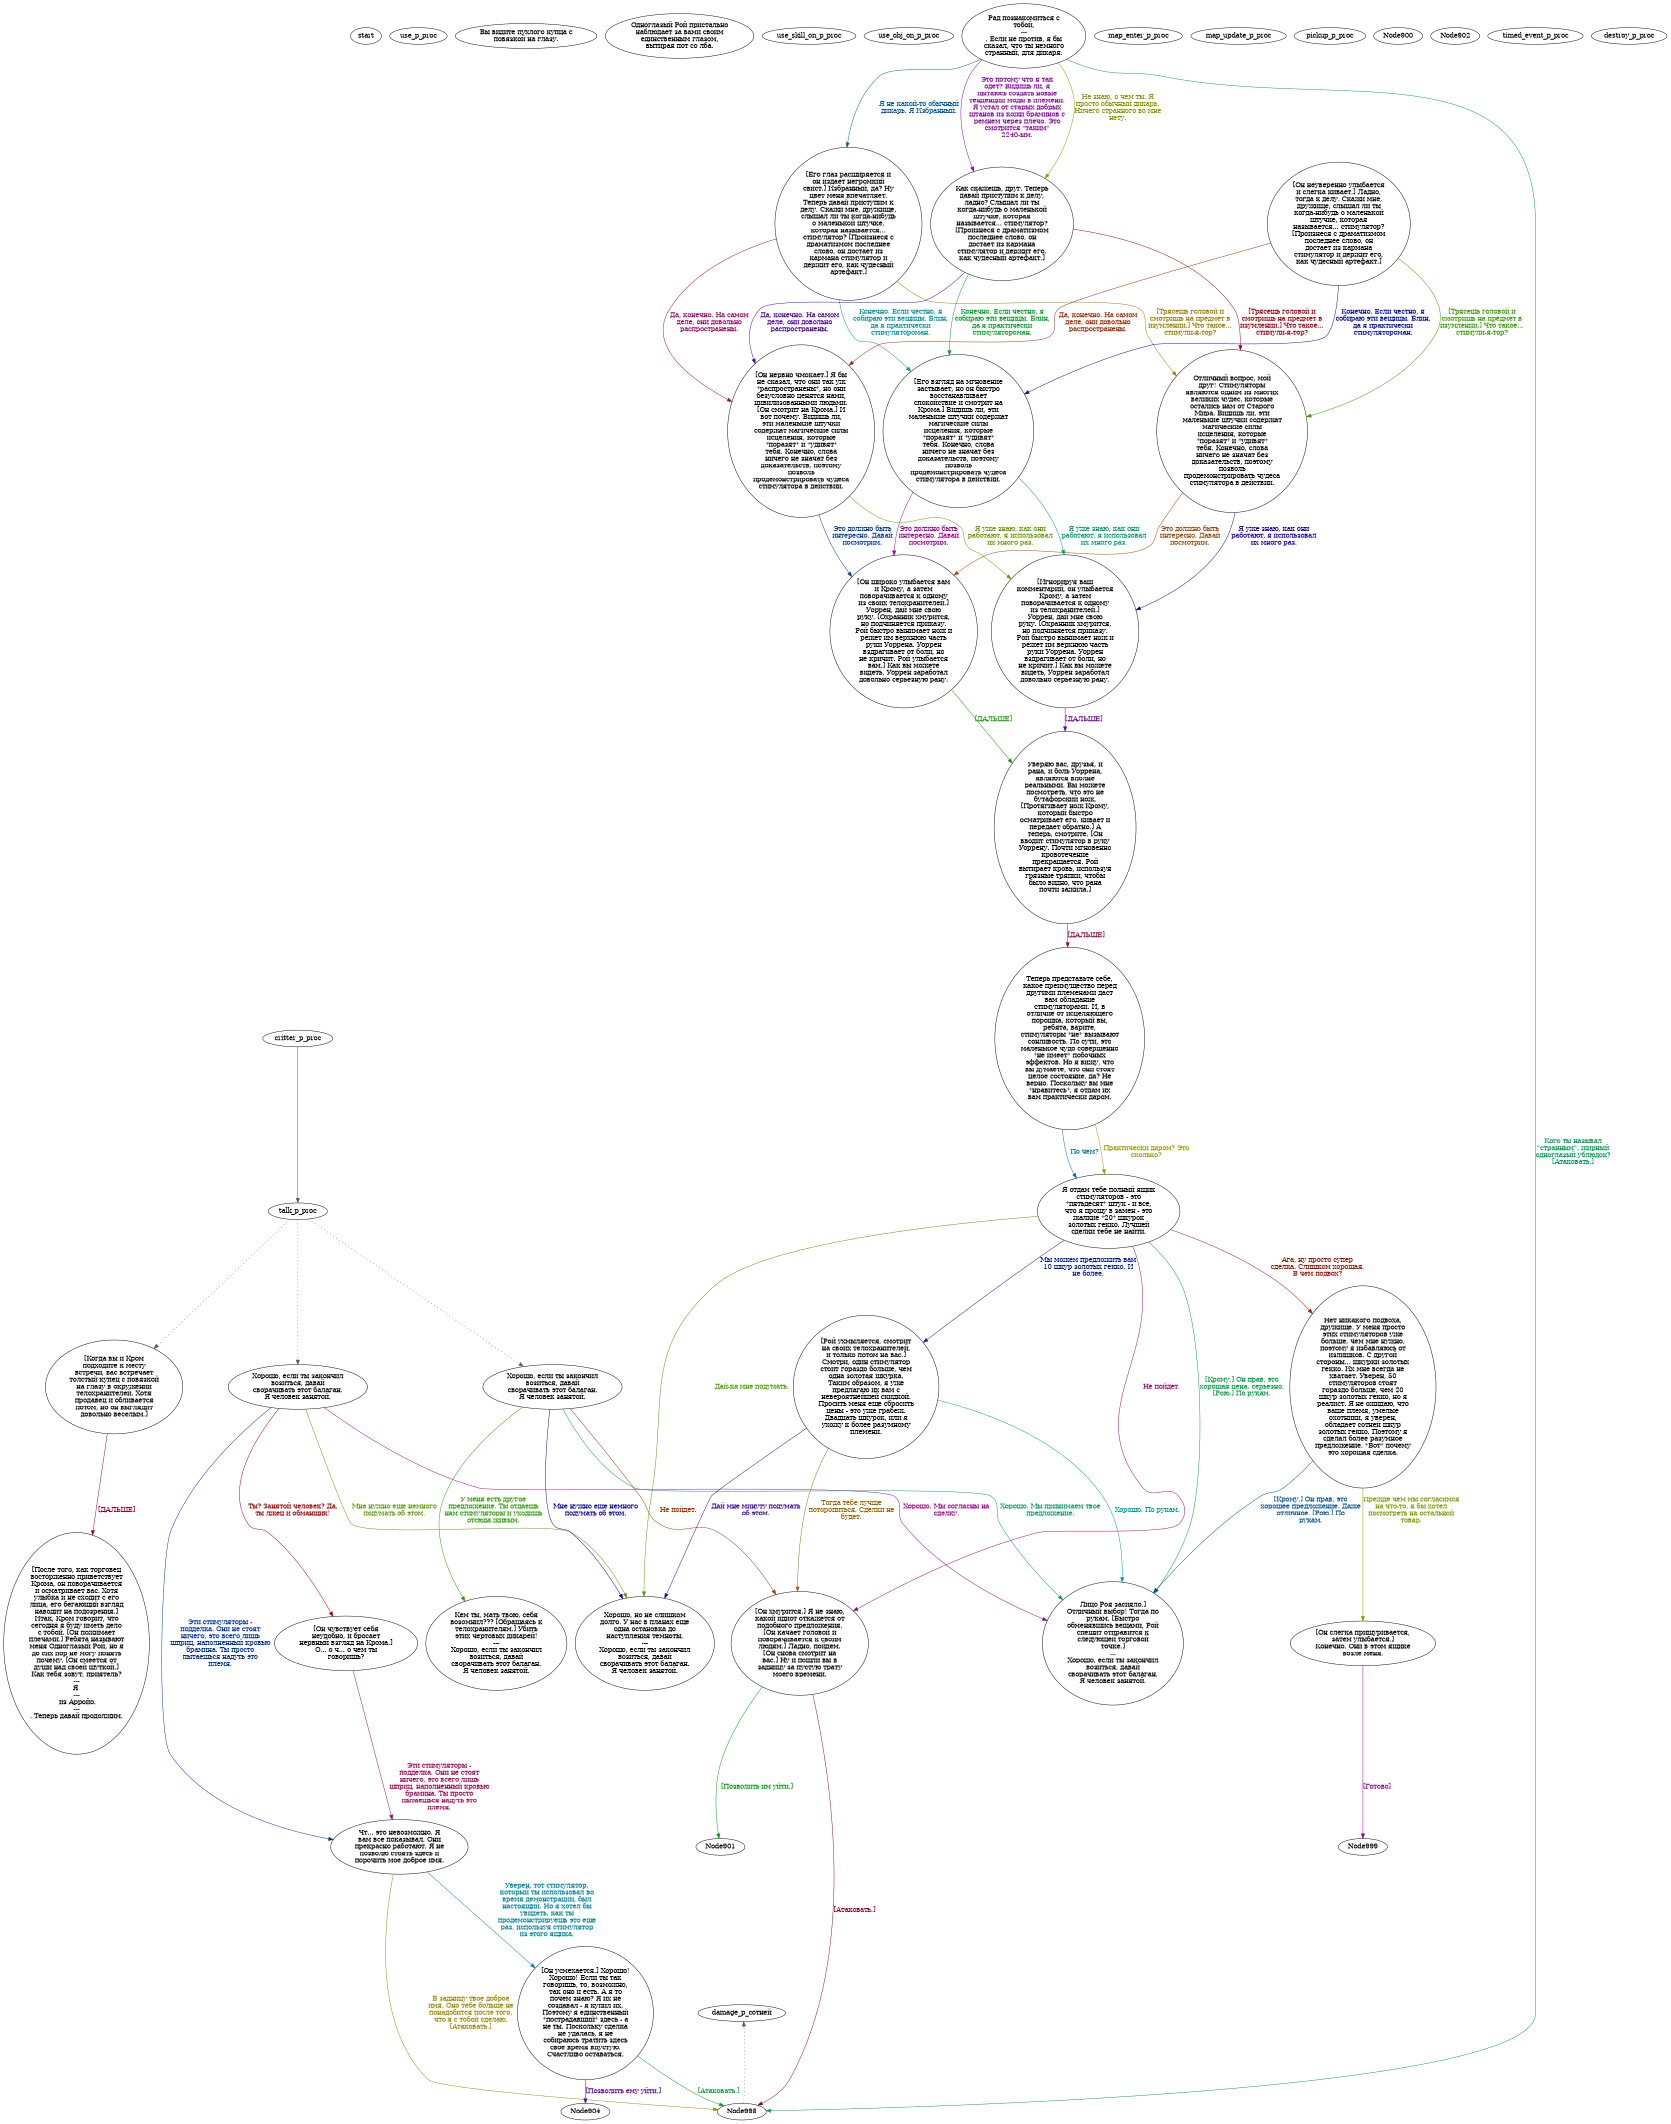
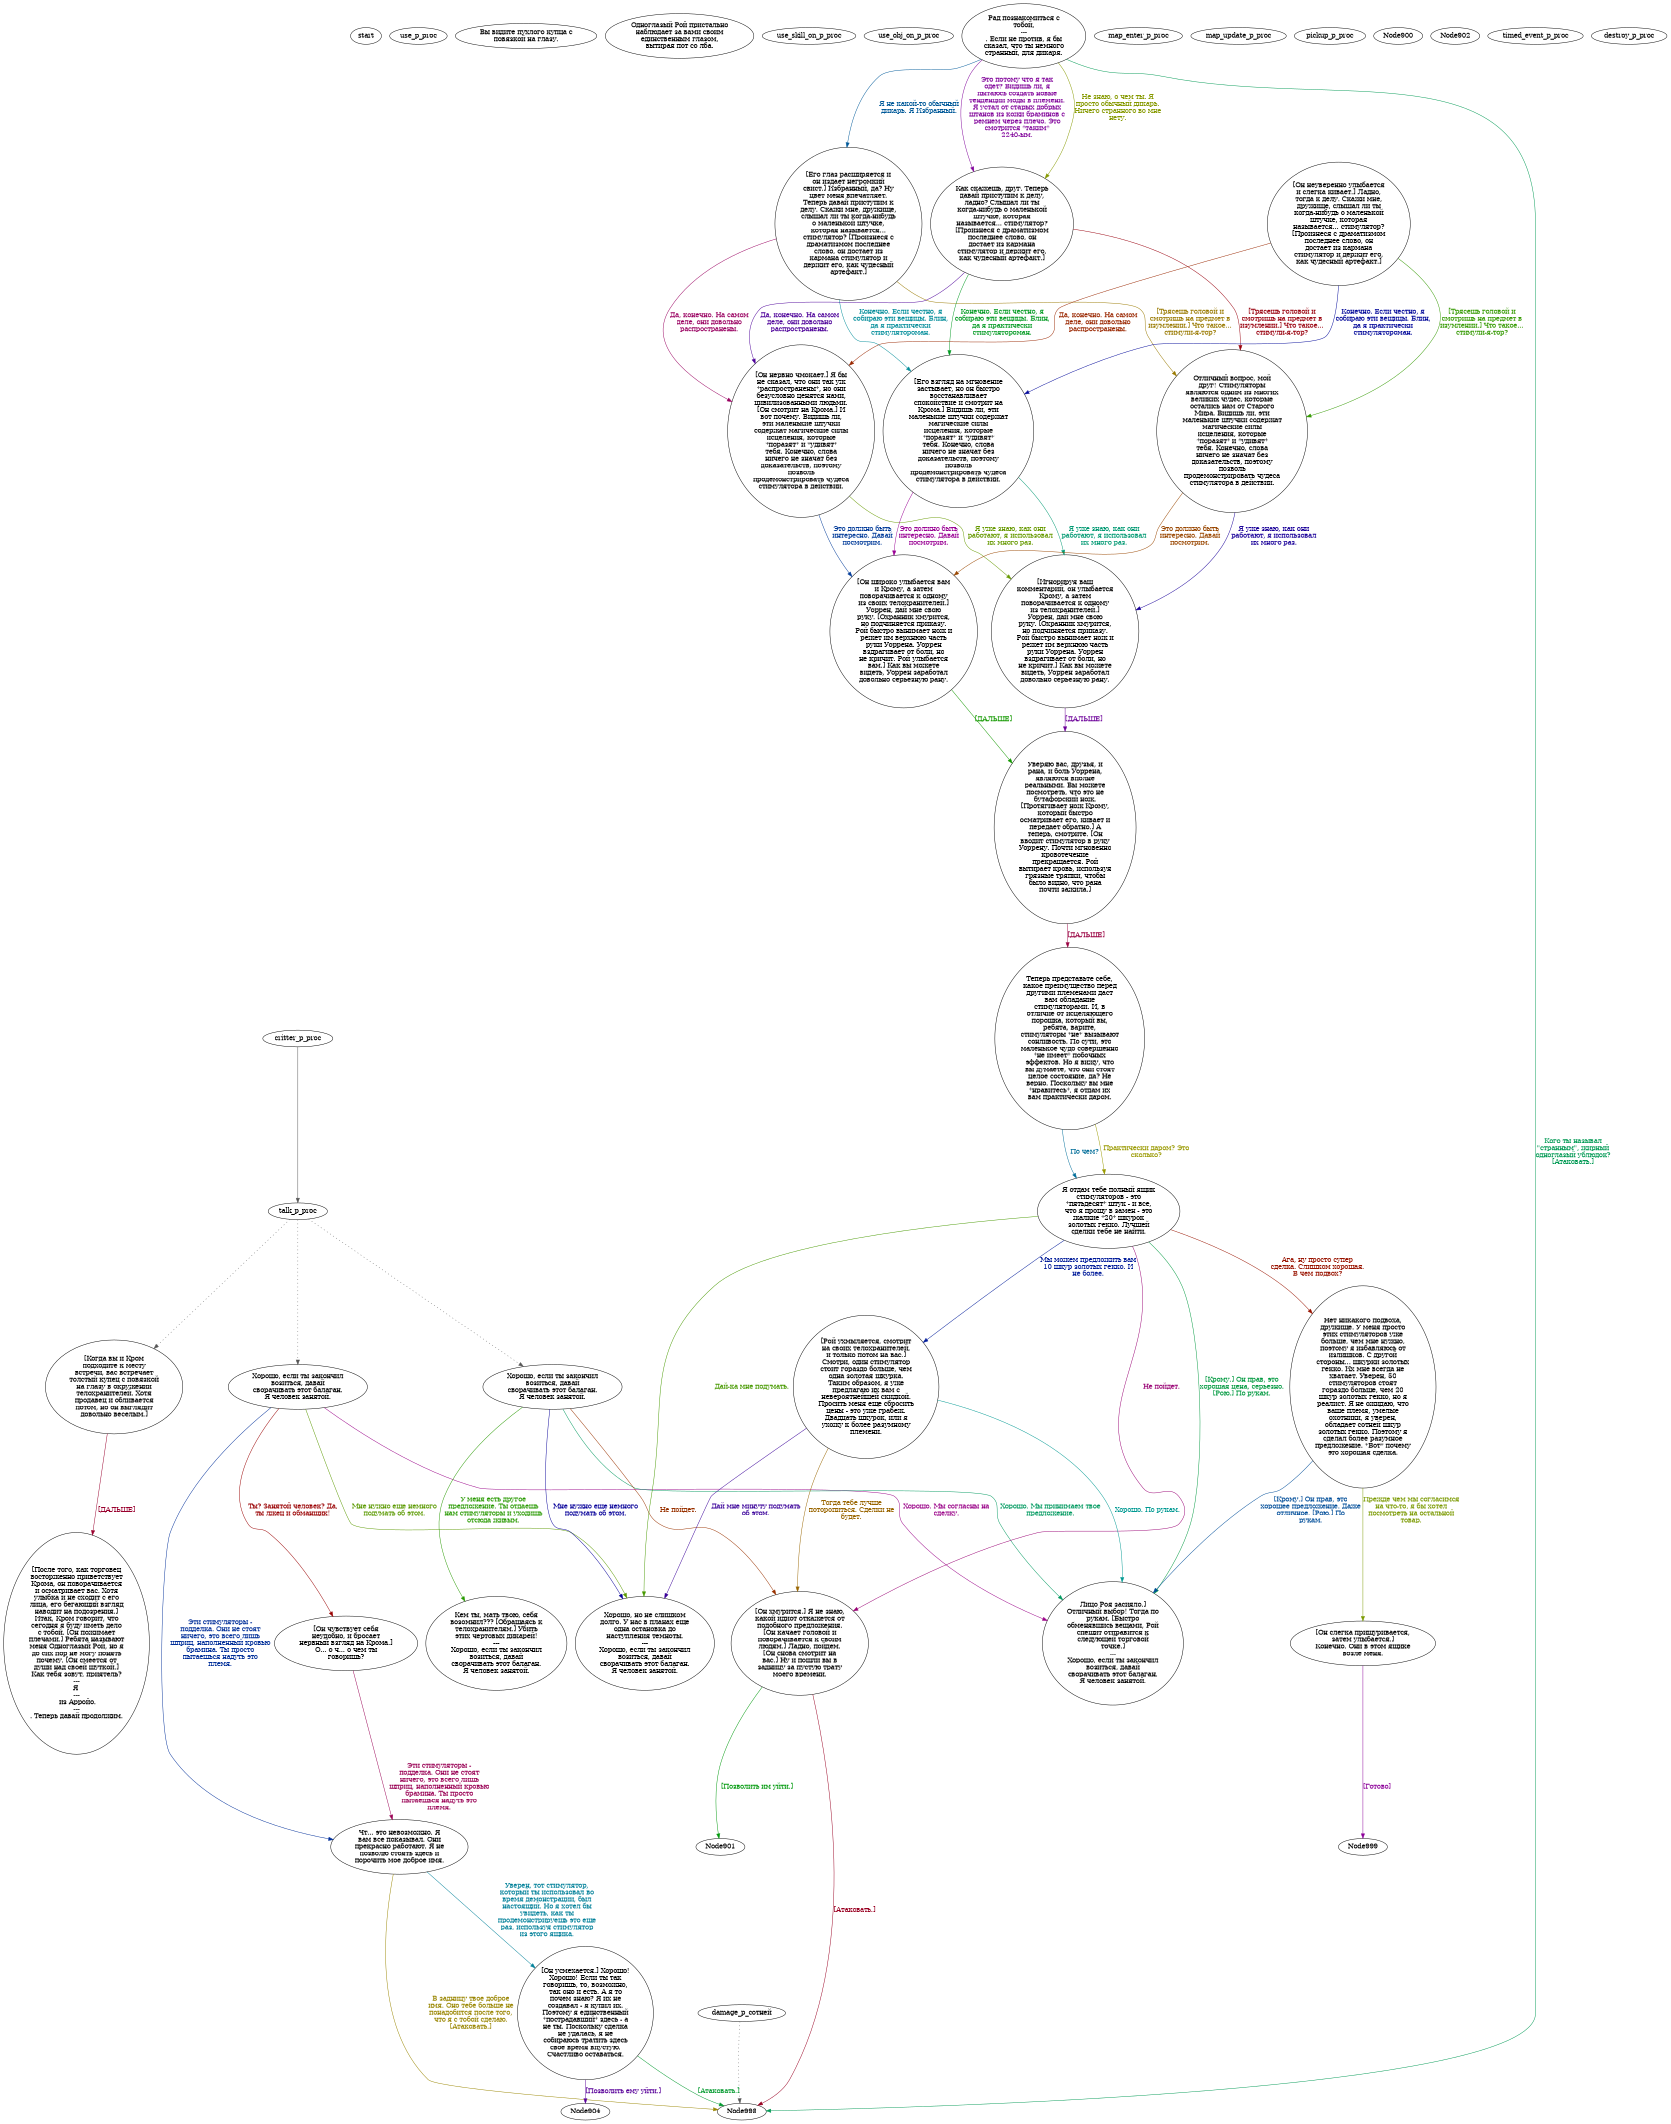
(745, 2065) -> (739, 2060)
